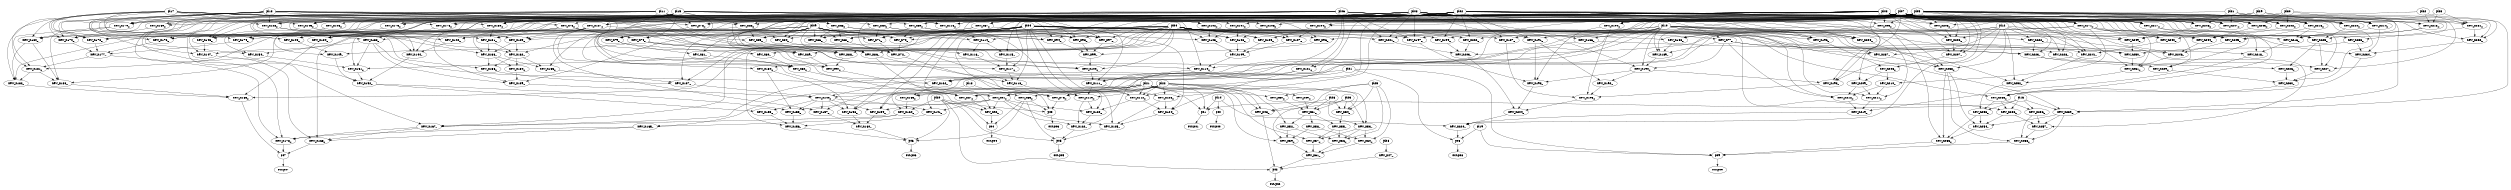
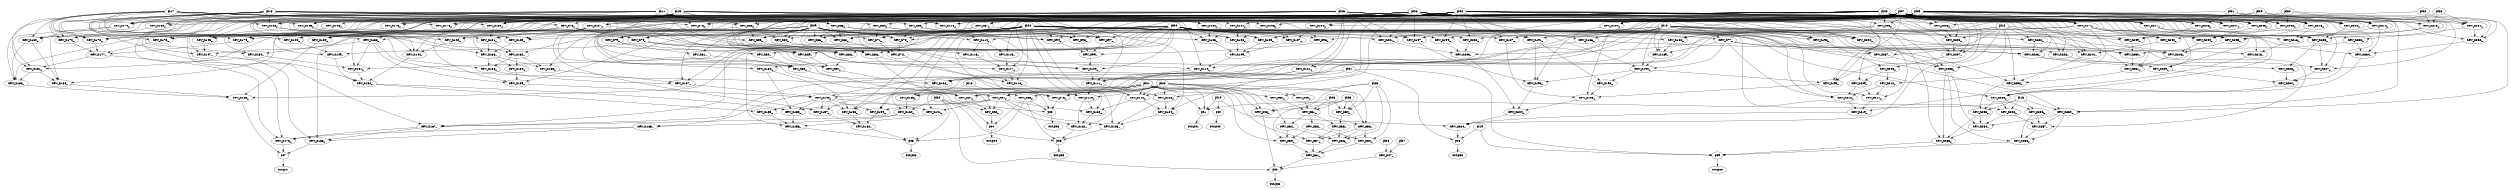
(517, 46) -> none
none -> (1402, 141)
